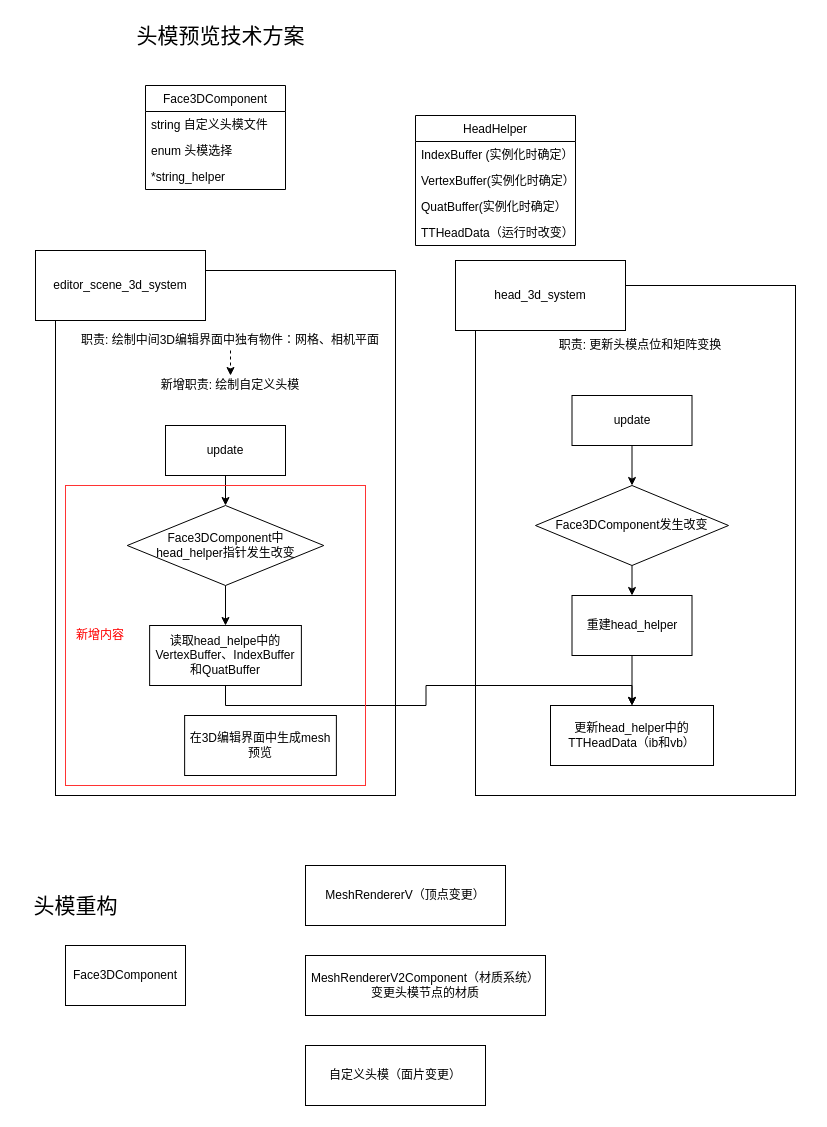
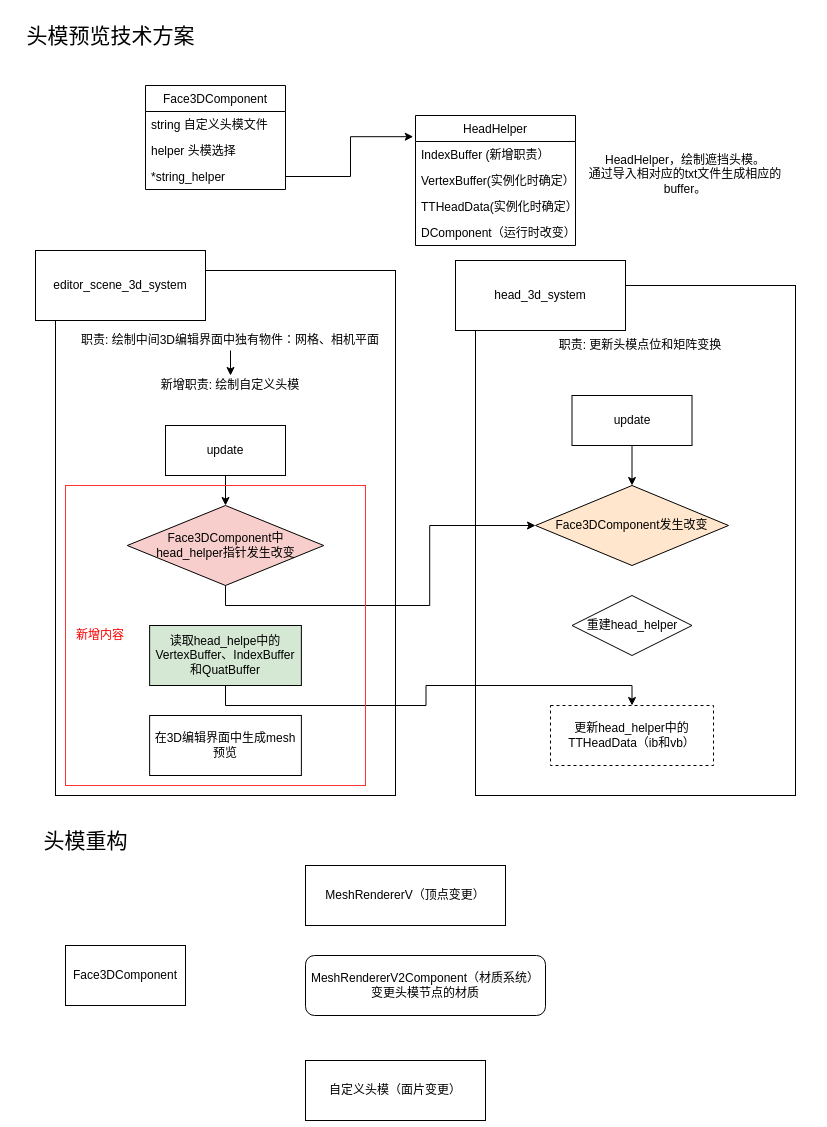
(221, 36) -> (111, 36)
(190, 151) -> (195, 151)
(505, 155) -> (493, 155)
none -> (351, 160)
none -> (686, 175)
(500, 207) -> (500, 207)
(497, 233) -> (497, 233)
(231, 360) -> (231, 360)
(632, 526) -> (632, 526)
(226, 546) -> (226, 546)
(632, 577) -> none
(226, 611) -> (416, 606)
(632, 626) -> (632, 626)
(226, 656) -> (226, 656)
(632, 669) -> none
(632, 736) -> (632, 736)
(261, 746) -> (226, 746)
(76, 906) -> (86, 841)
(426, 986) -> (426, 986)
(396, 1076) -> (396, 1091)
